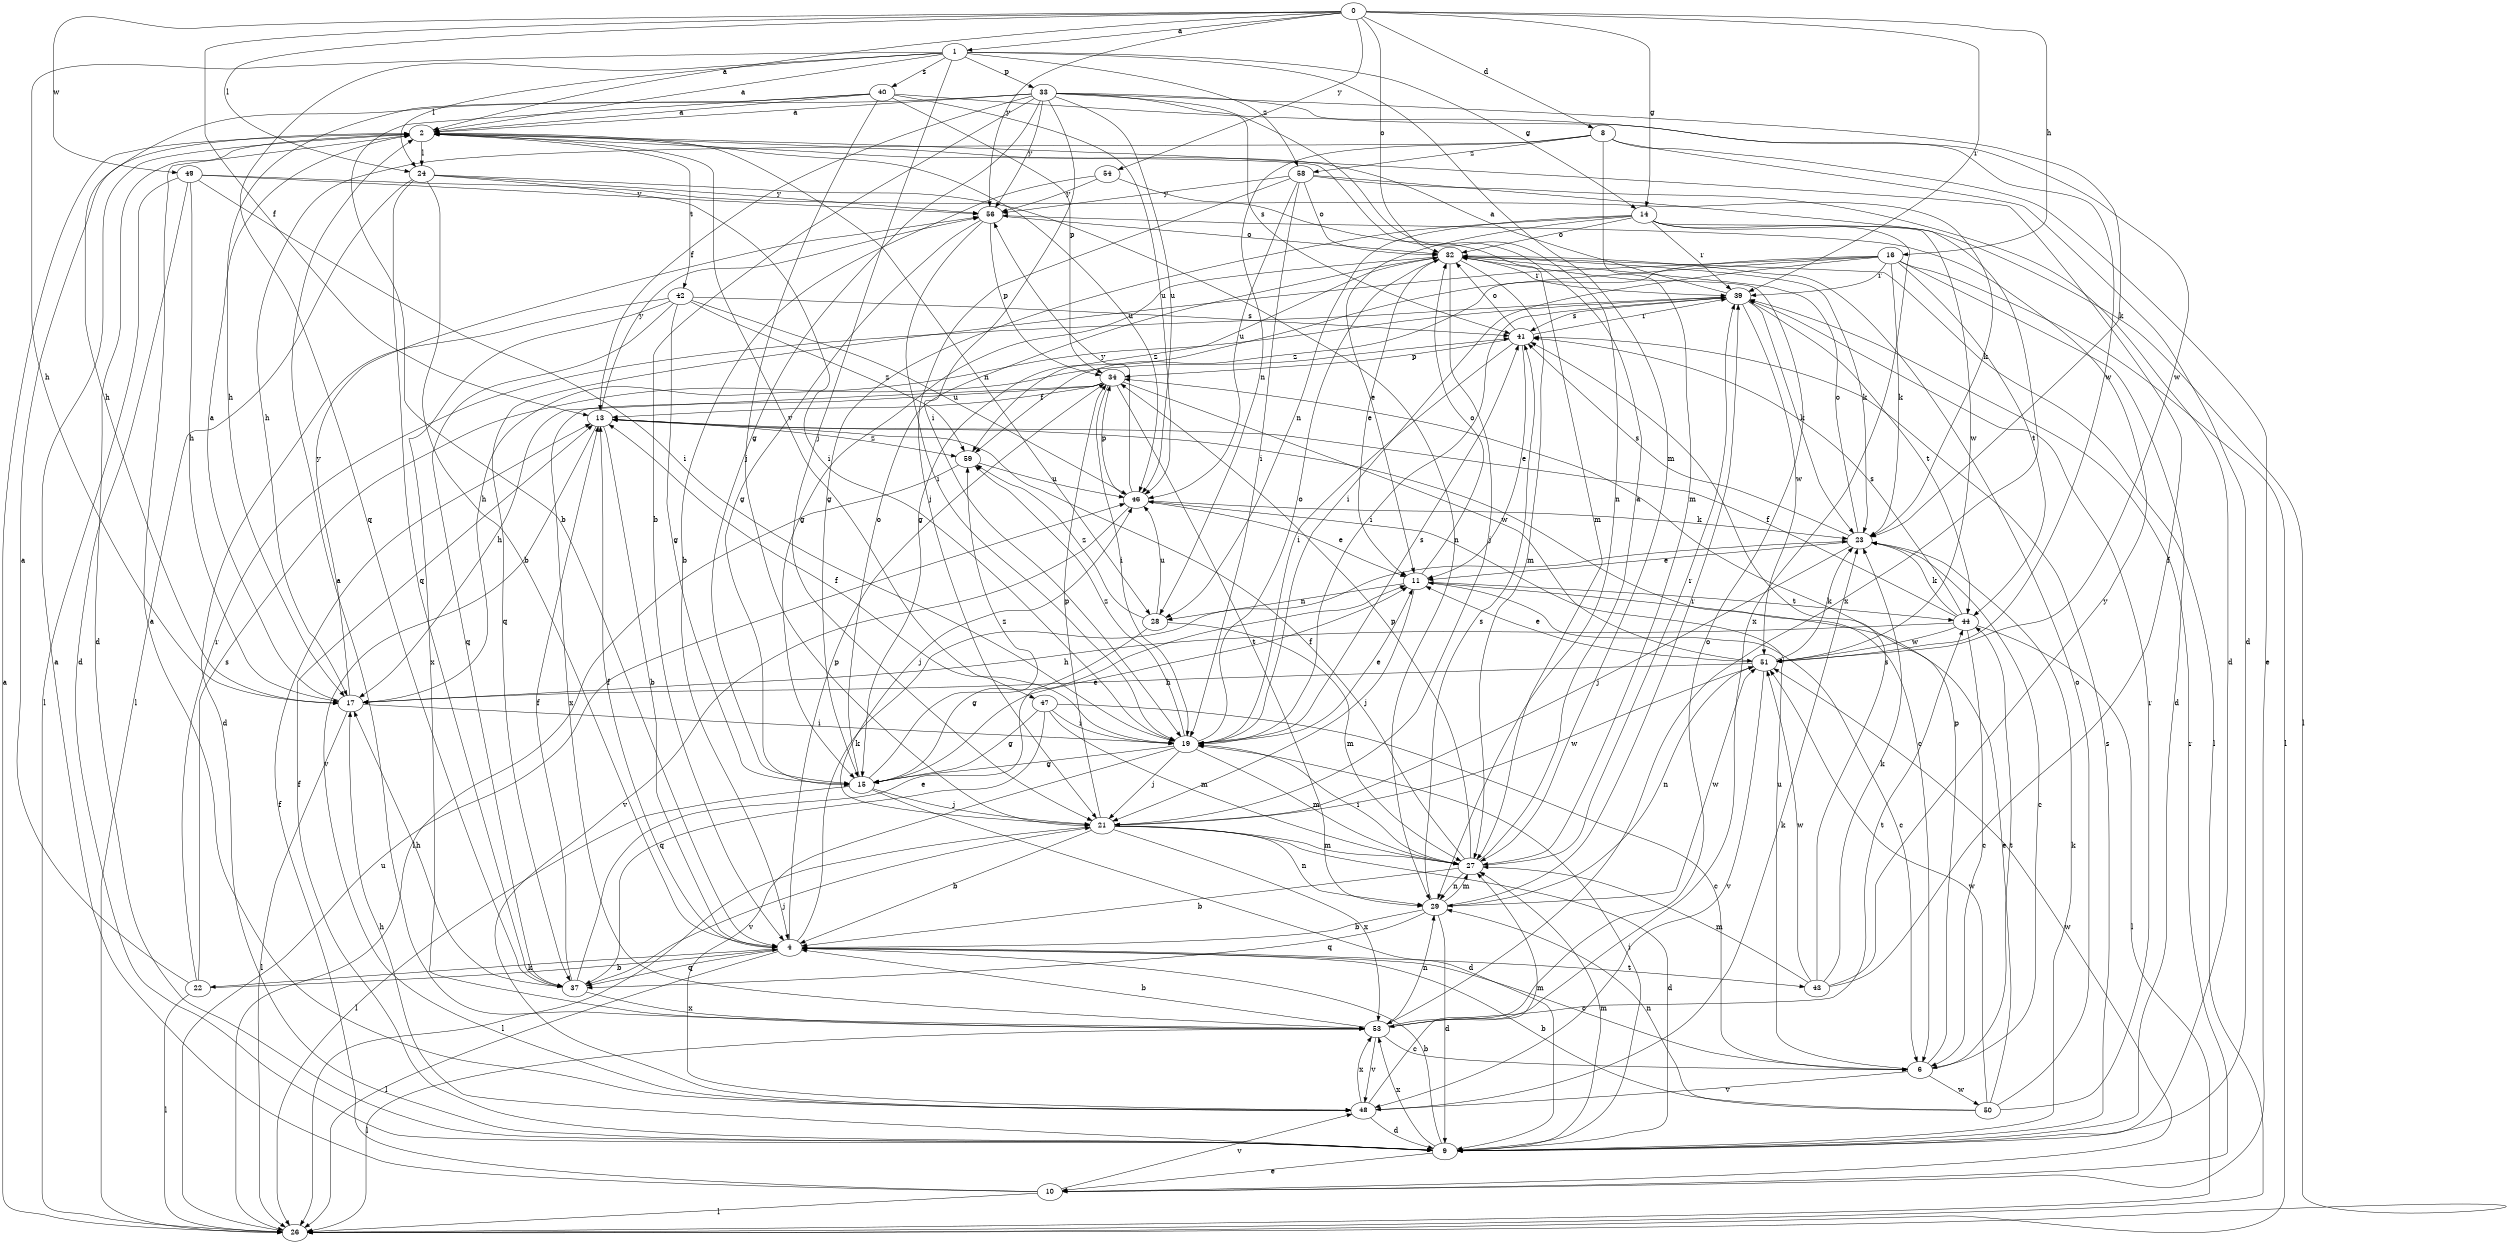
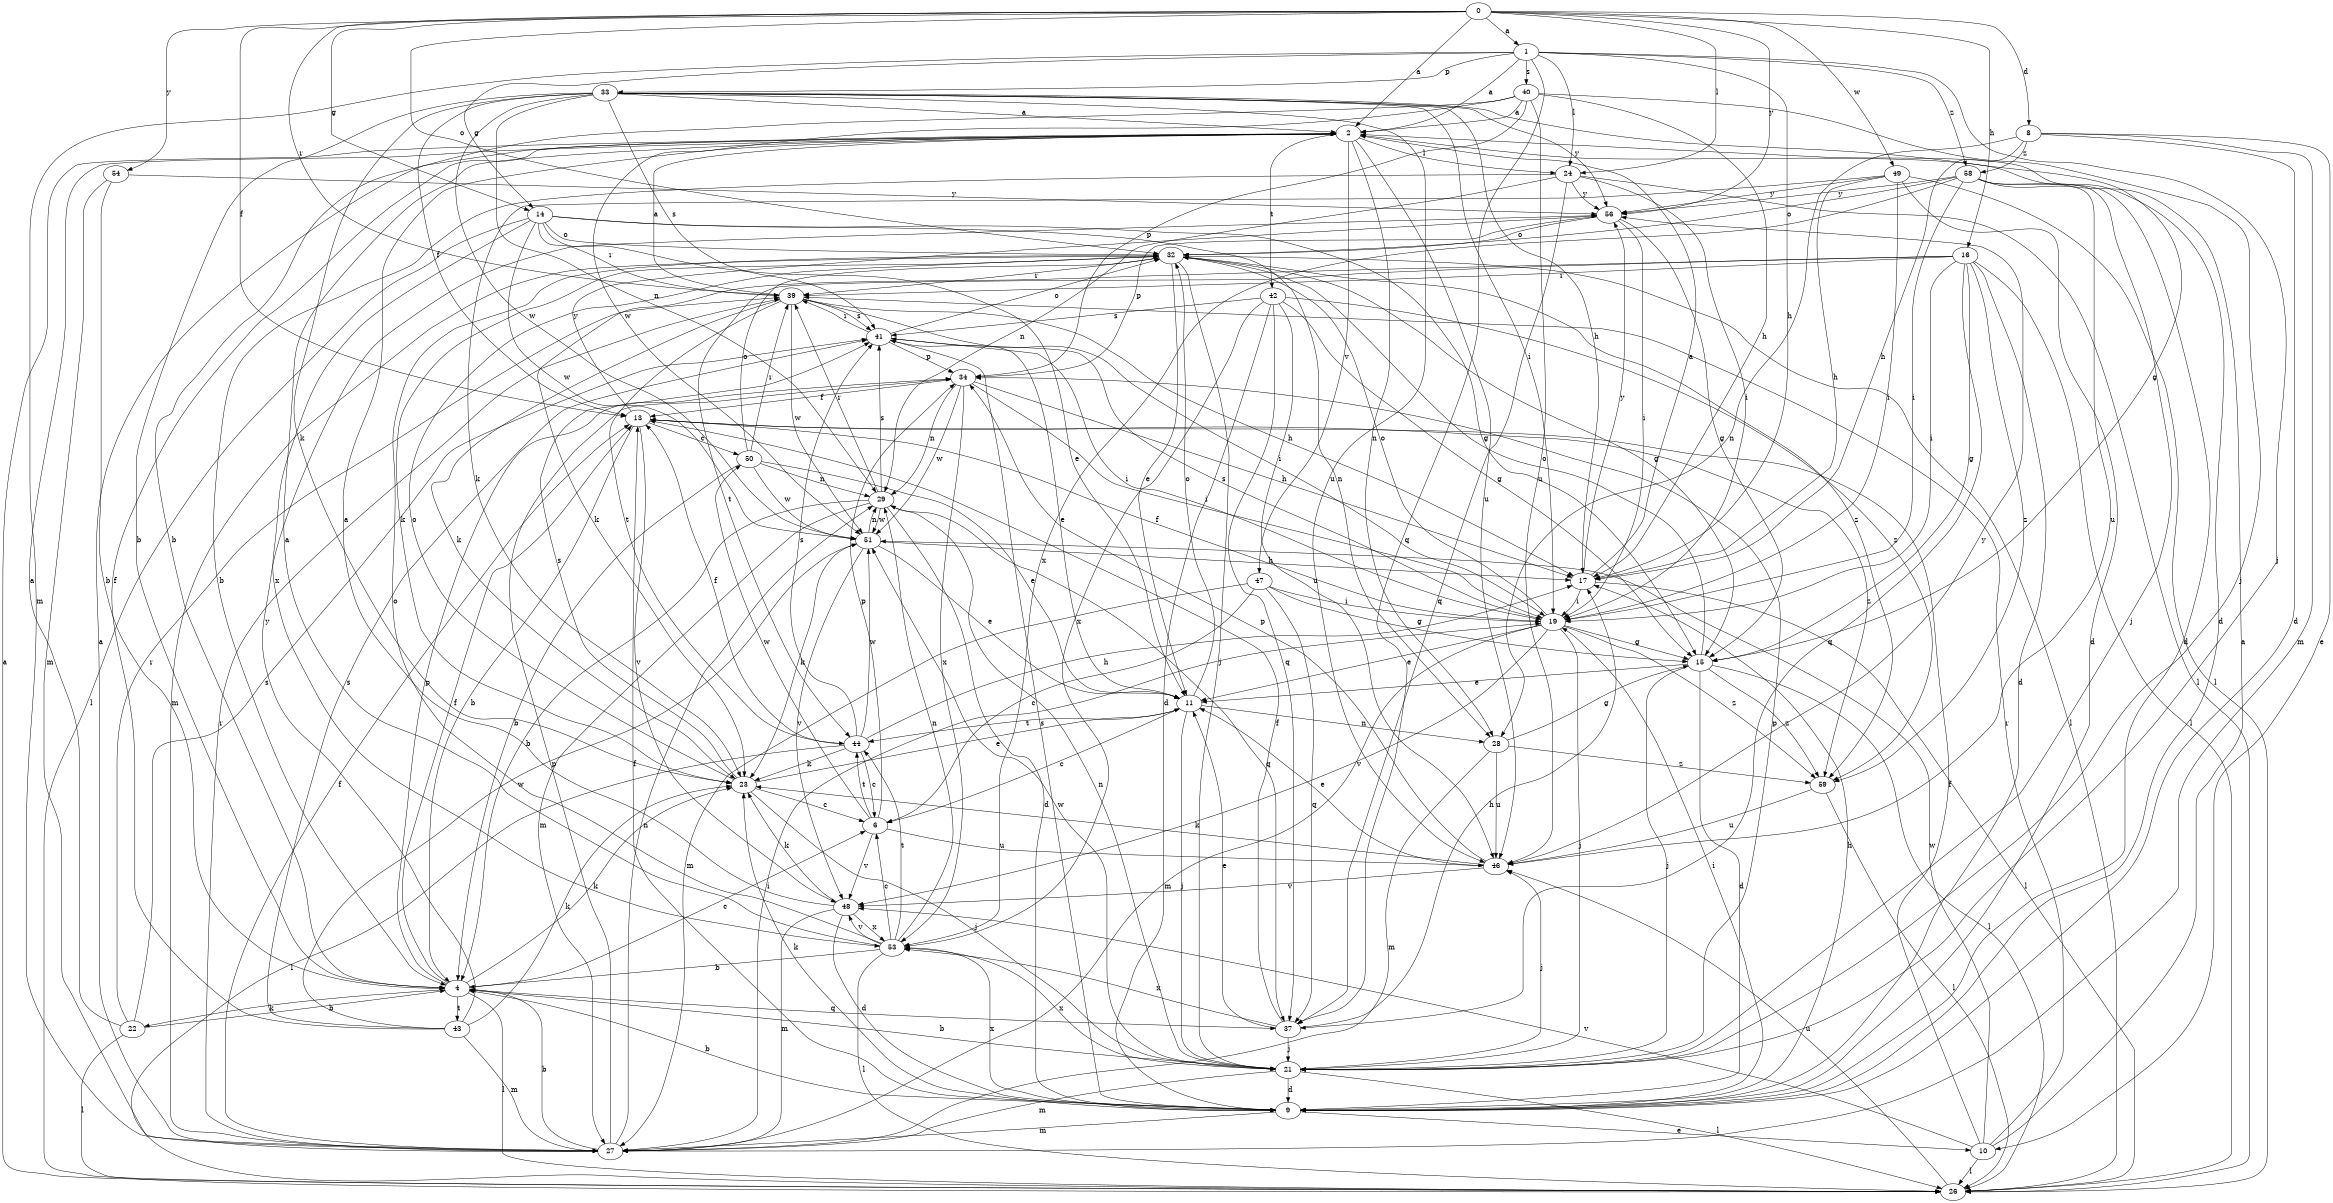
(1428, 485) -> (691, 438)
(1254, 642) -> (932, 439)
